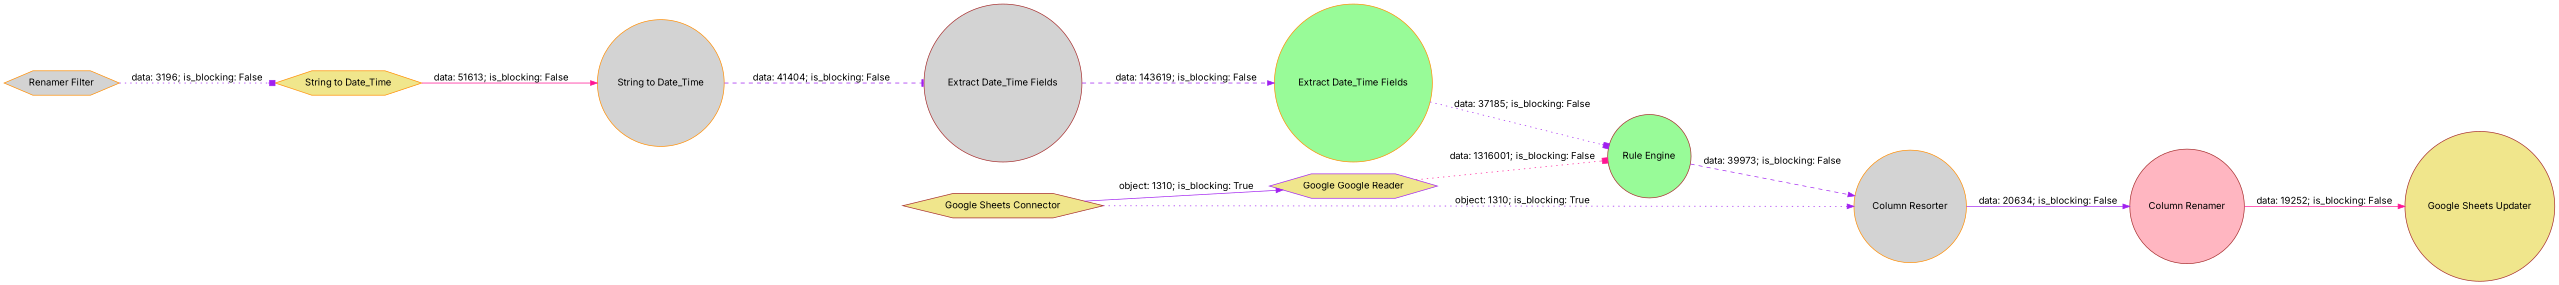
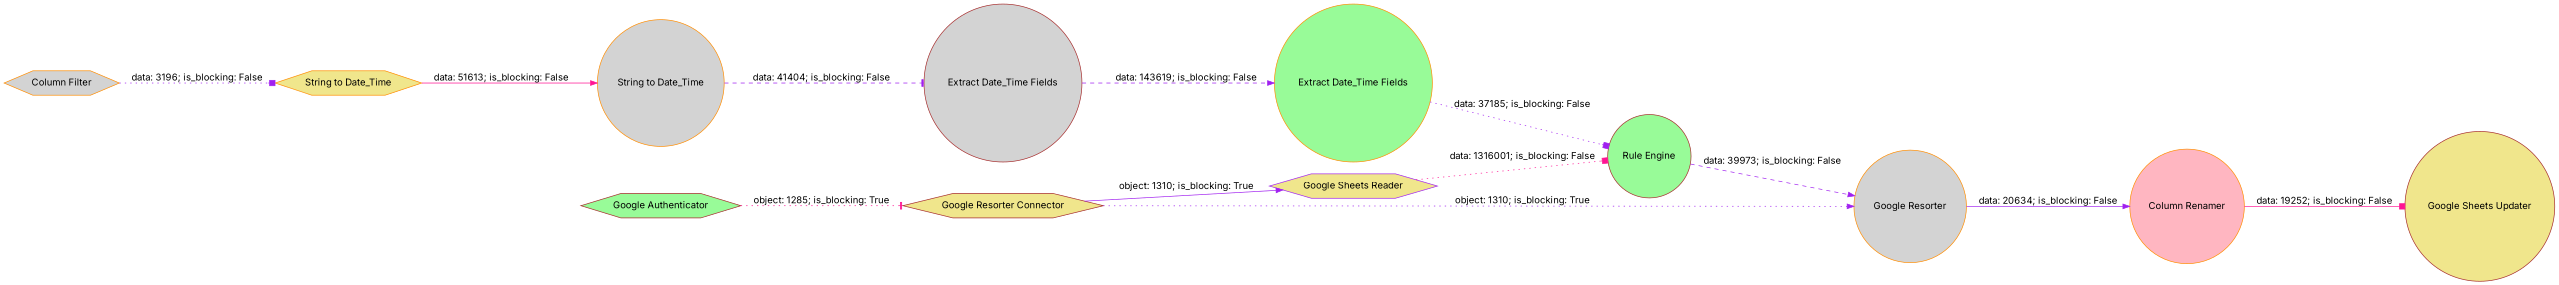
(62, 83) -> (62, 83)
(1353, 186) -> (1353, 186)
none -> (661, 206)
(1003, 206) -> (1003, 206)
(1910, 206) -> (1910, 206)
(2187, 206) -> (2187, 206)
(2321, 206) -> (2321, 206)
